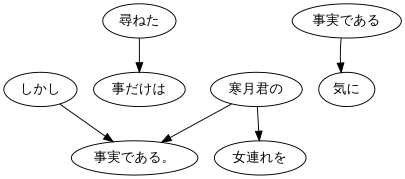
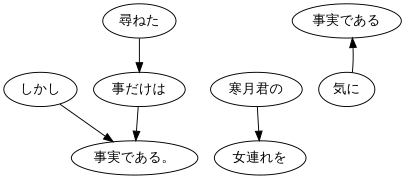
(340, 50) -> (353, 60)
(201, 121) -> (137, 119)
